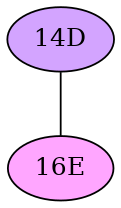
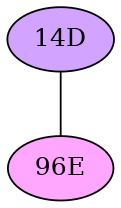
(61, 168) -> (61, 168)
